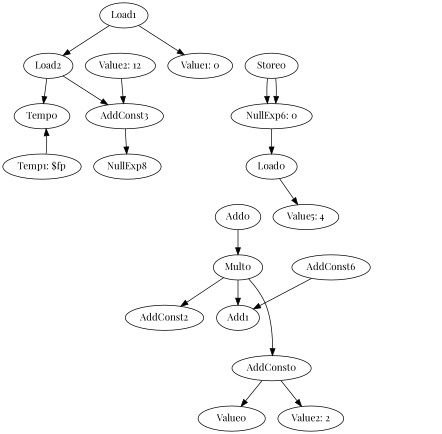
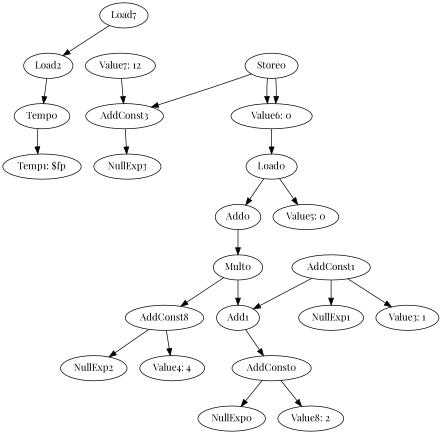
(124, 15) -> (124, 15)
(120, 66) -> (120, 66)
(200, 66) -> none
(82, 88) -> (205, 90)
(272, 116) -> (272, 116)
(47, 145) -> (37, 138)
(127, 167) -> (127, 167)
none -> (257, 189)
(306, 217) -> (306, 217)
(331, 267) -> (331, 267)
(268, 311) -> (253, 340)
(164, 318) -> (164, 318)
none -> (331, 318)
none -> (407, 318)
none -> (94, 368)
none -> (172, 368)
(232, 419) -> (232, 419)
(311, 419) -> (311, 419)
